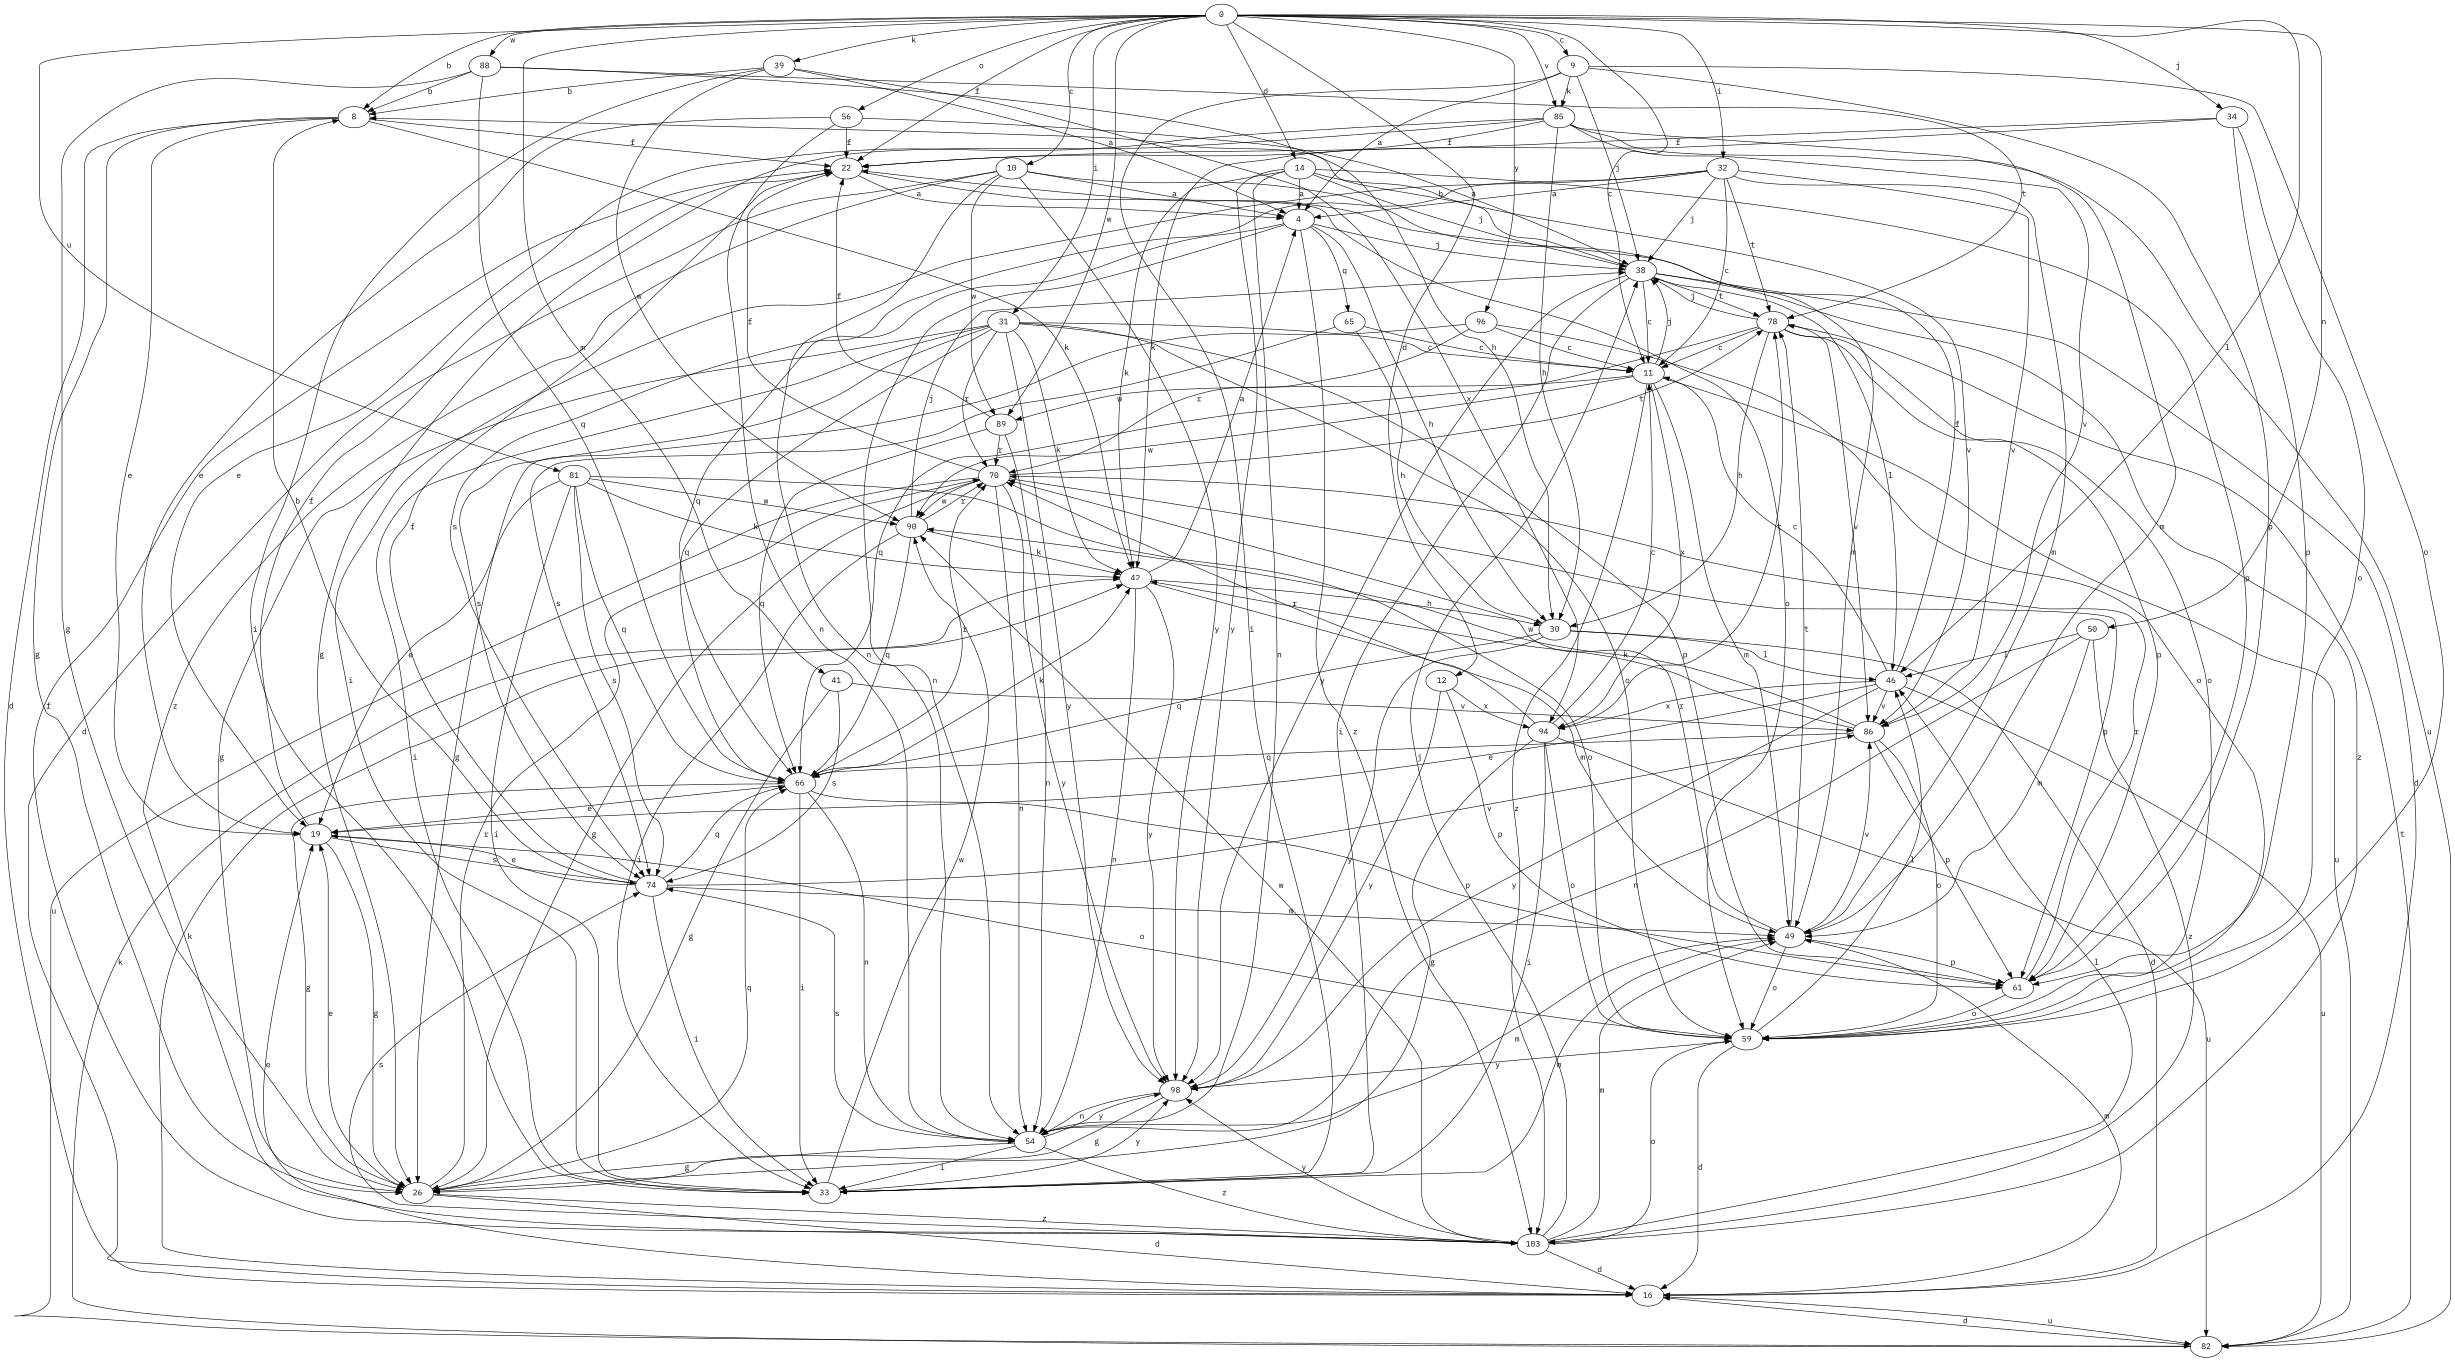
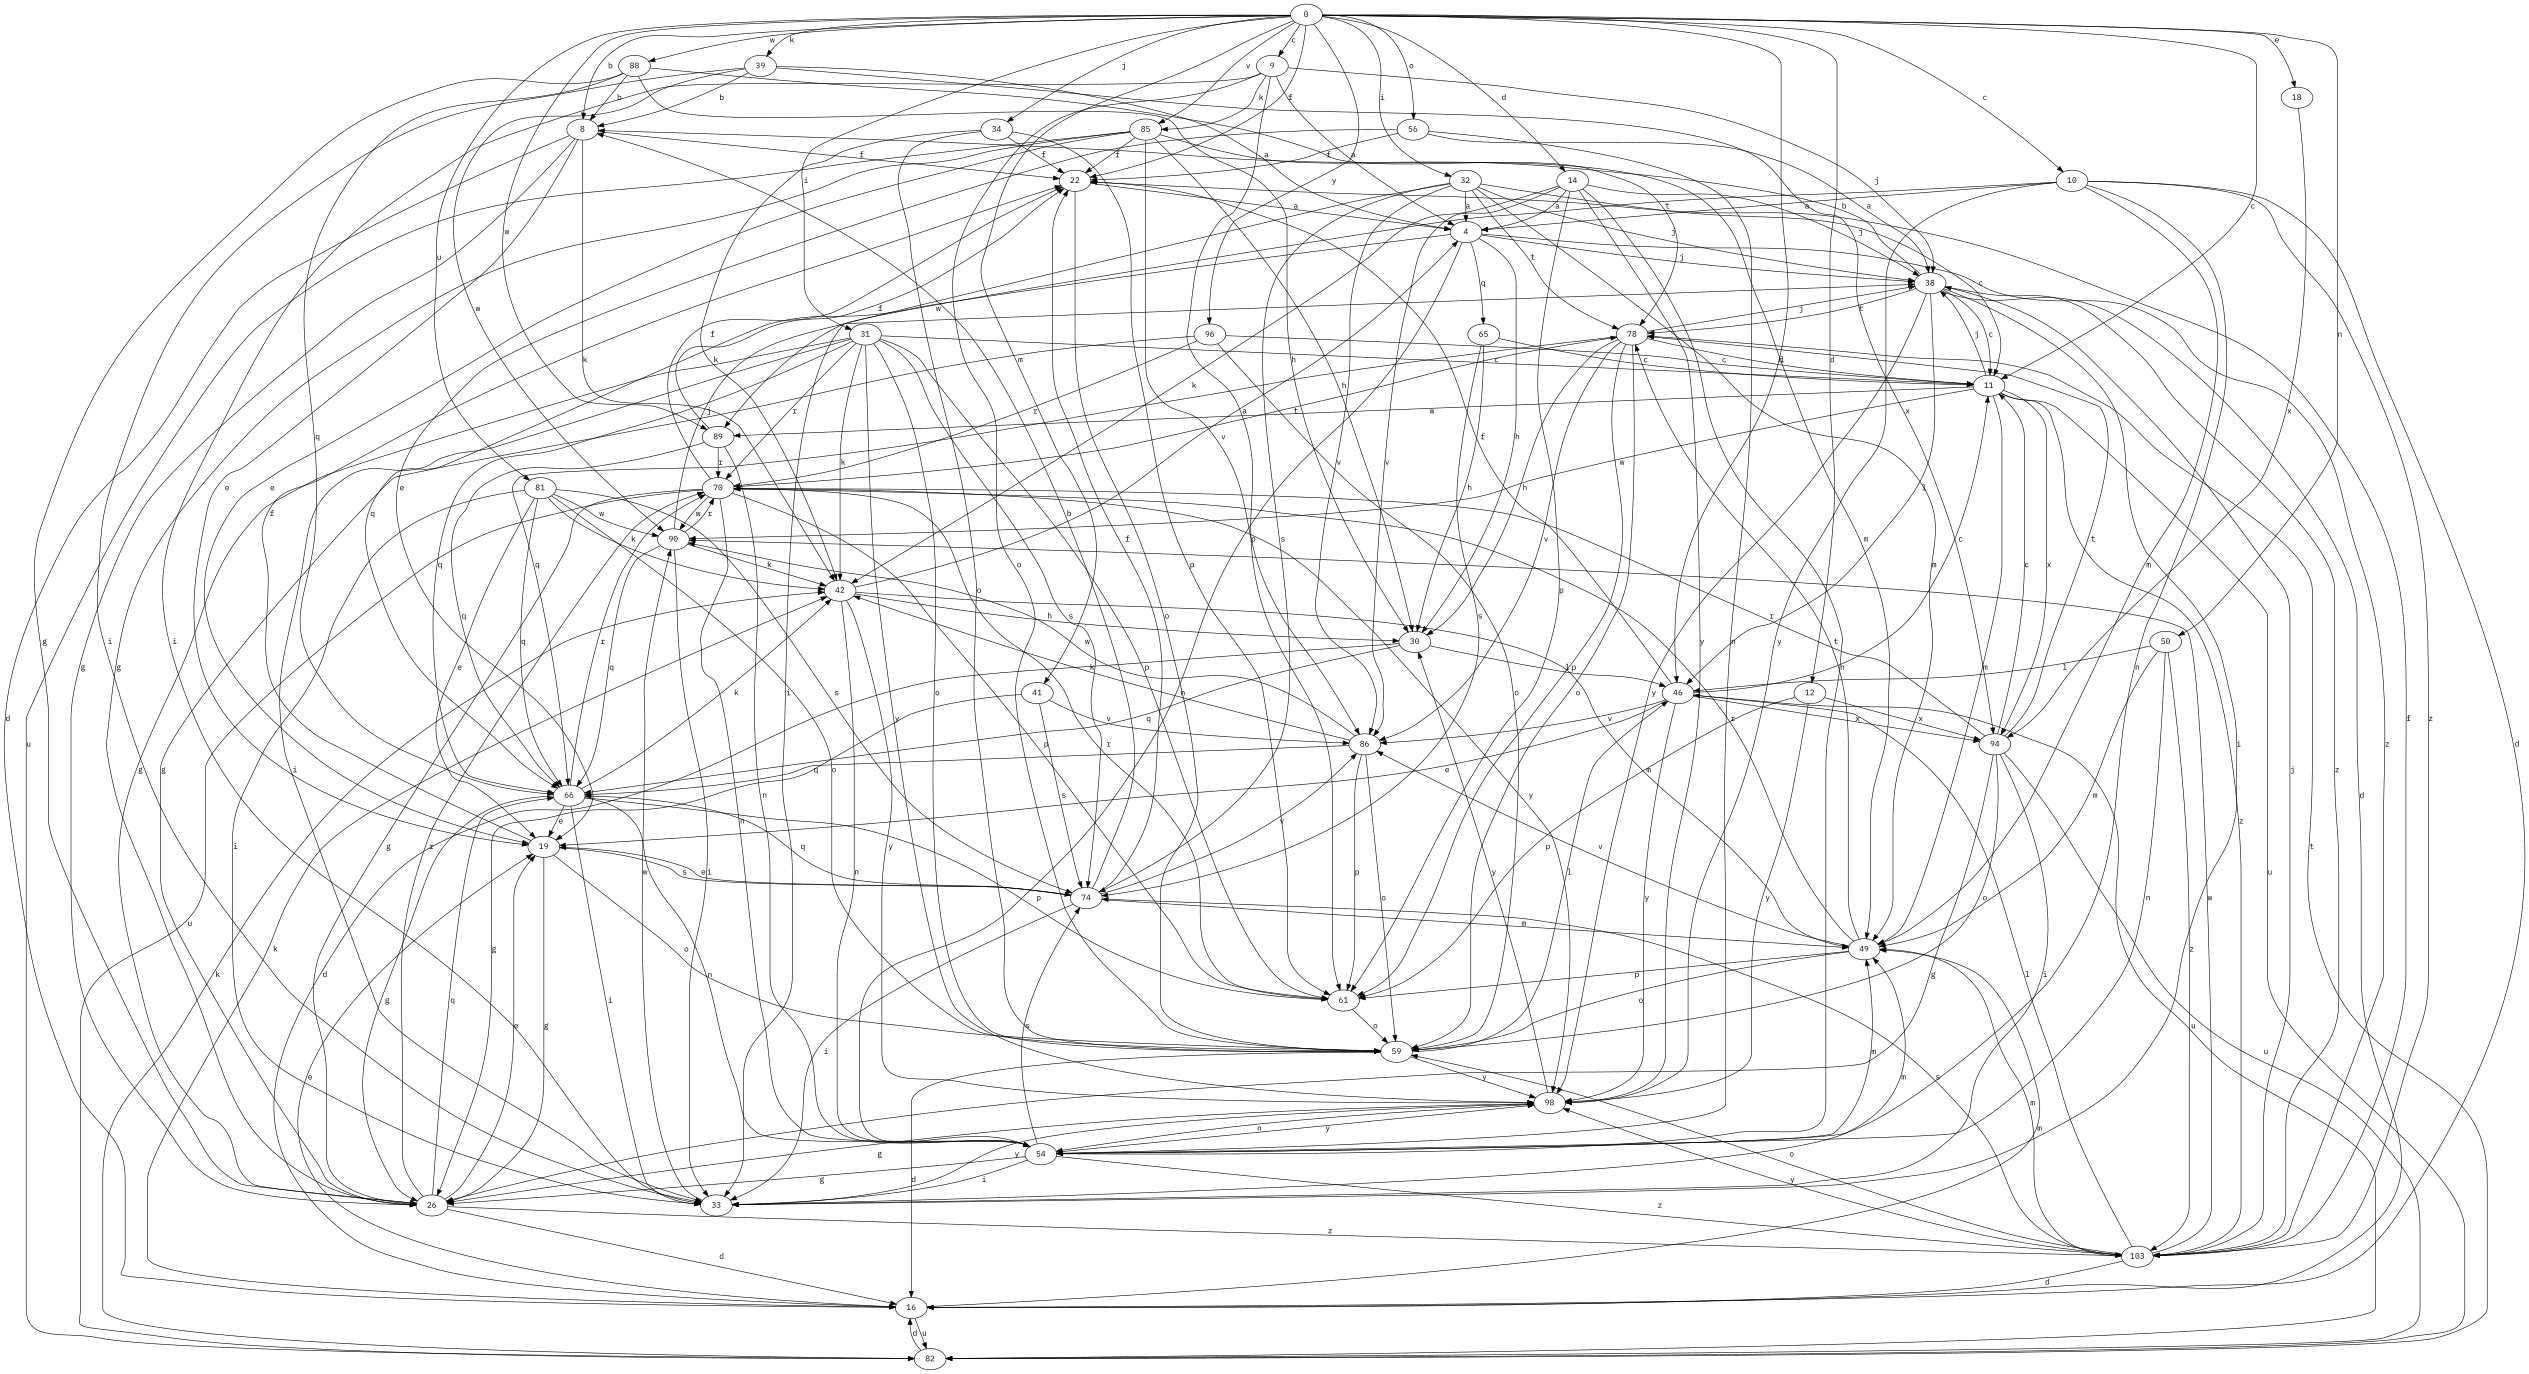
none -> (2297, 98)
(1358, 832) -> (1491, 873)
